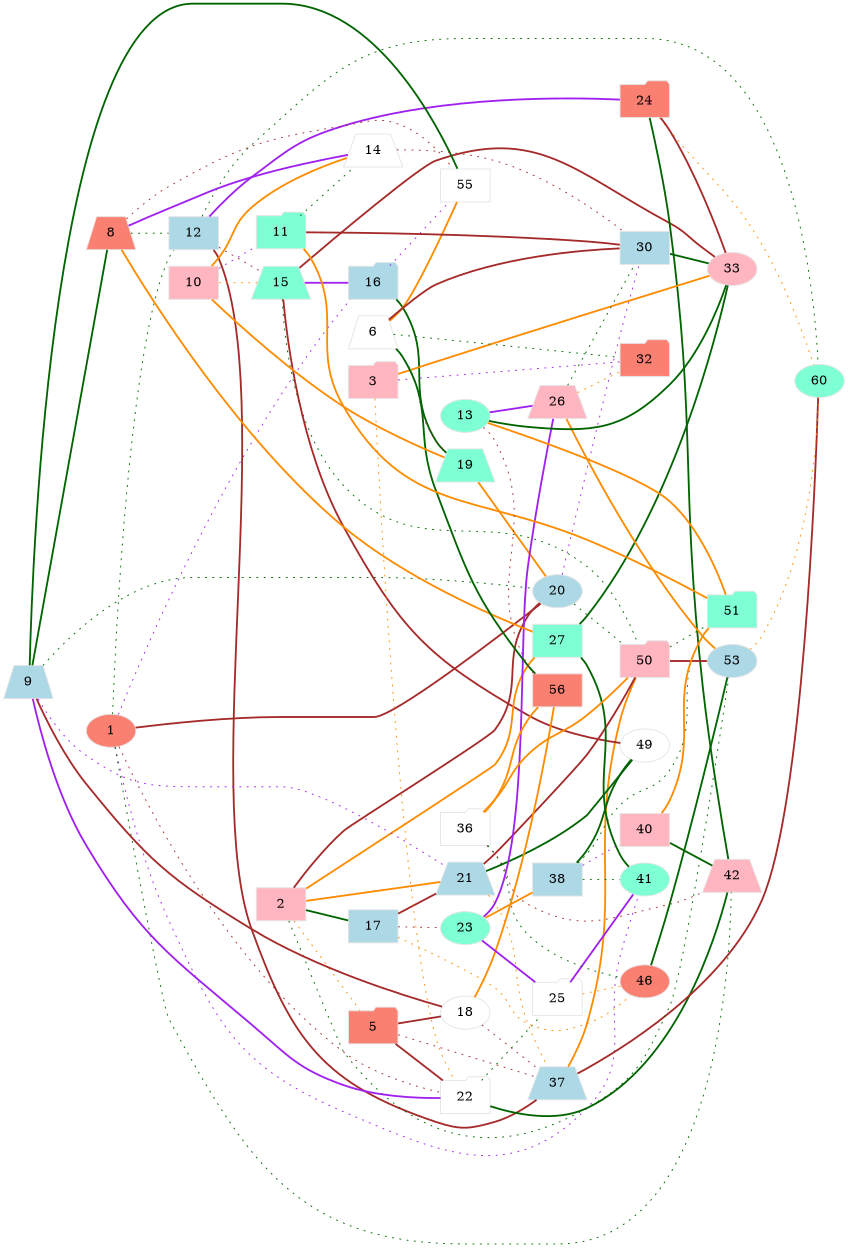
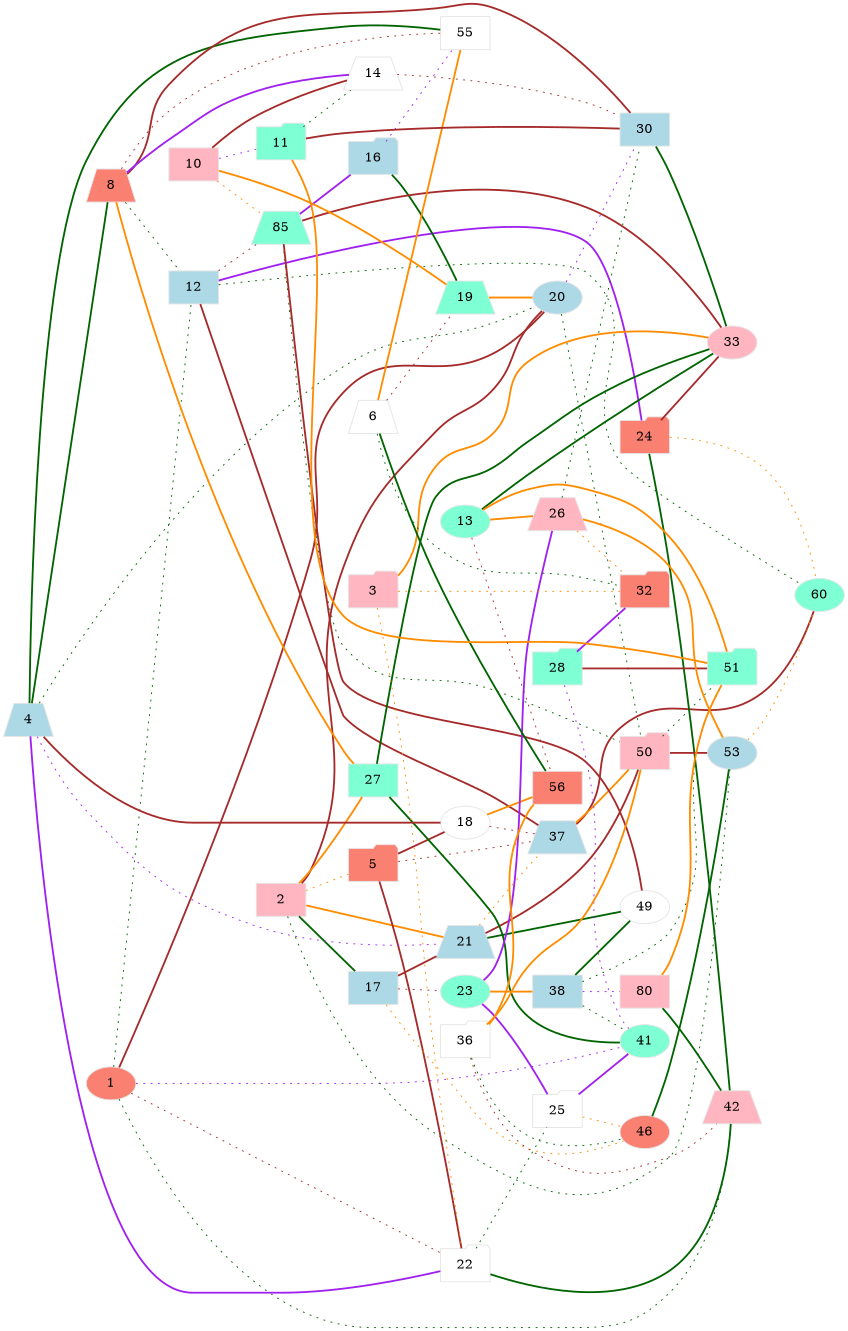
(266, 196) -> (276, 106)
(497, 265) -> (358, 13)
(281, 283) -> (281, 228)
(509, 371) -> (509, 591)
(511, 409) -> (511, 518)
(220, 499) -> none
none -> (557, 668)
(28, 682) -> (28, 720)
(645, 830) -> (645, 992)
